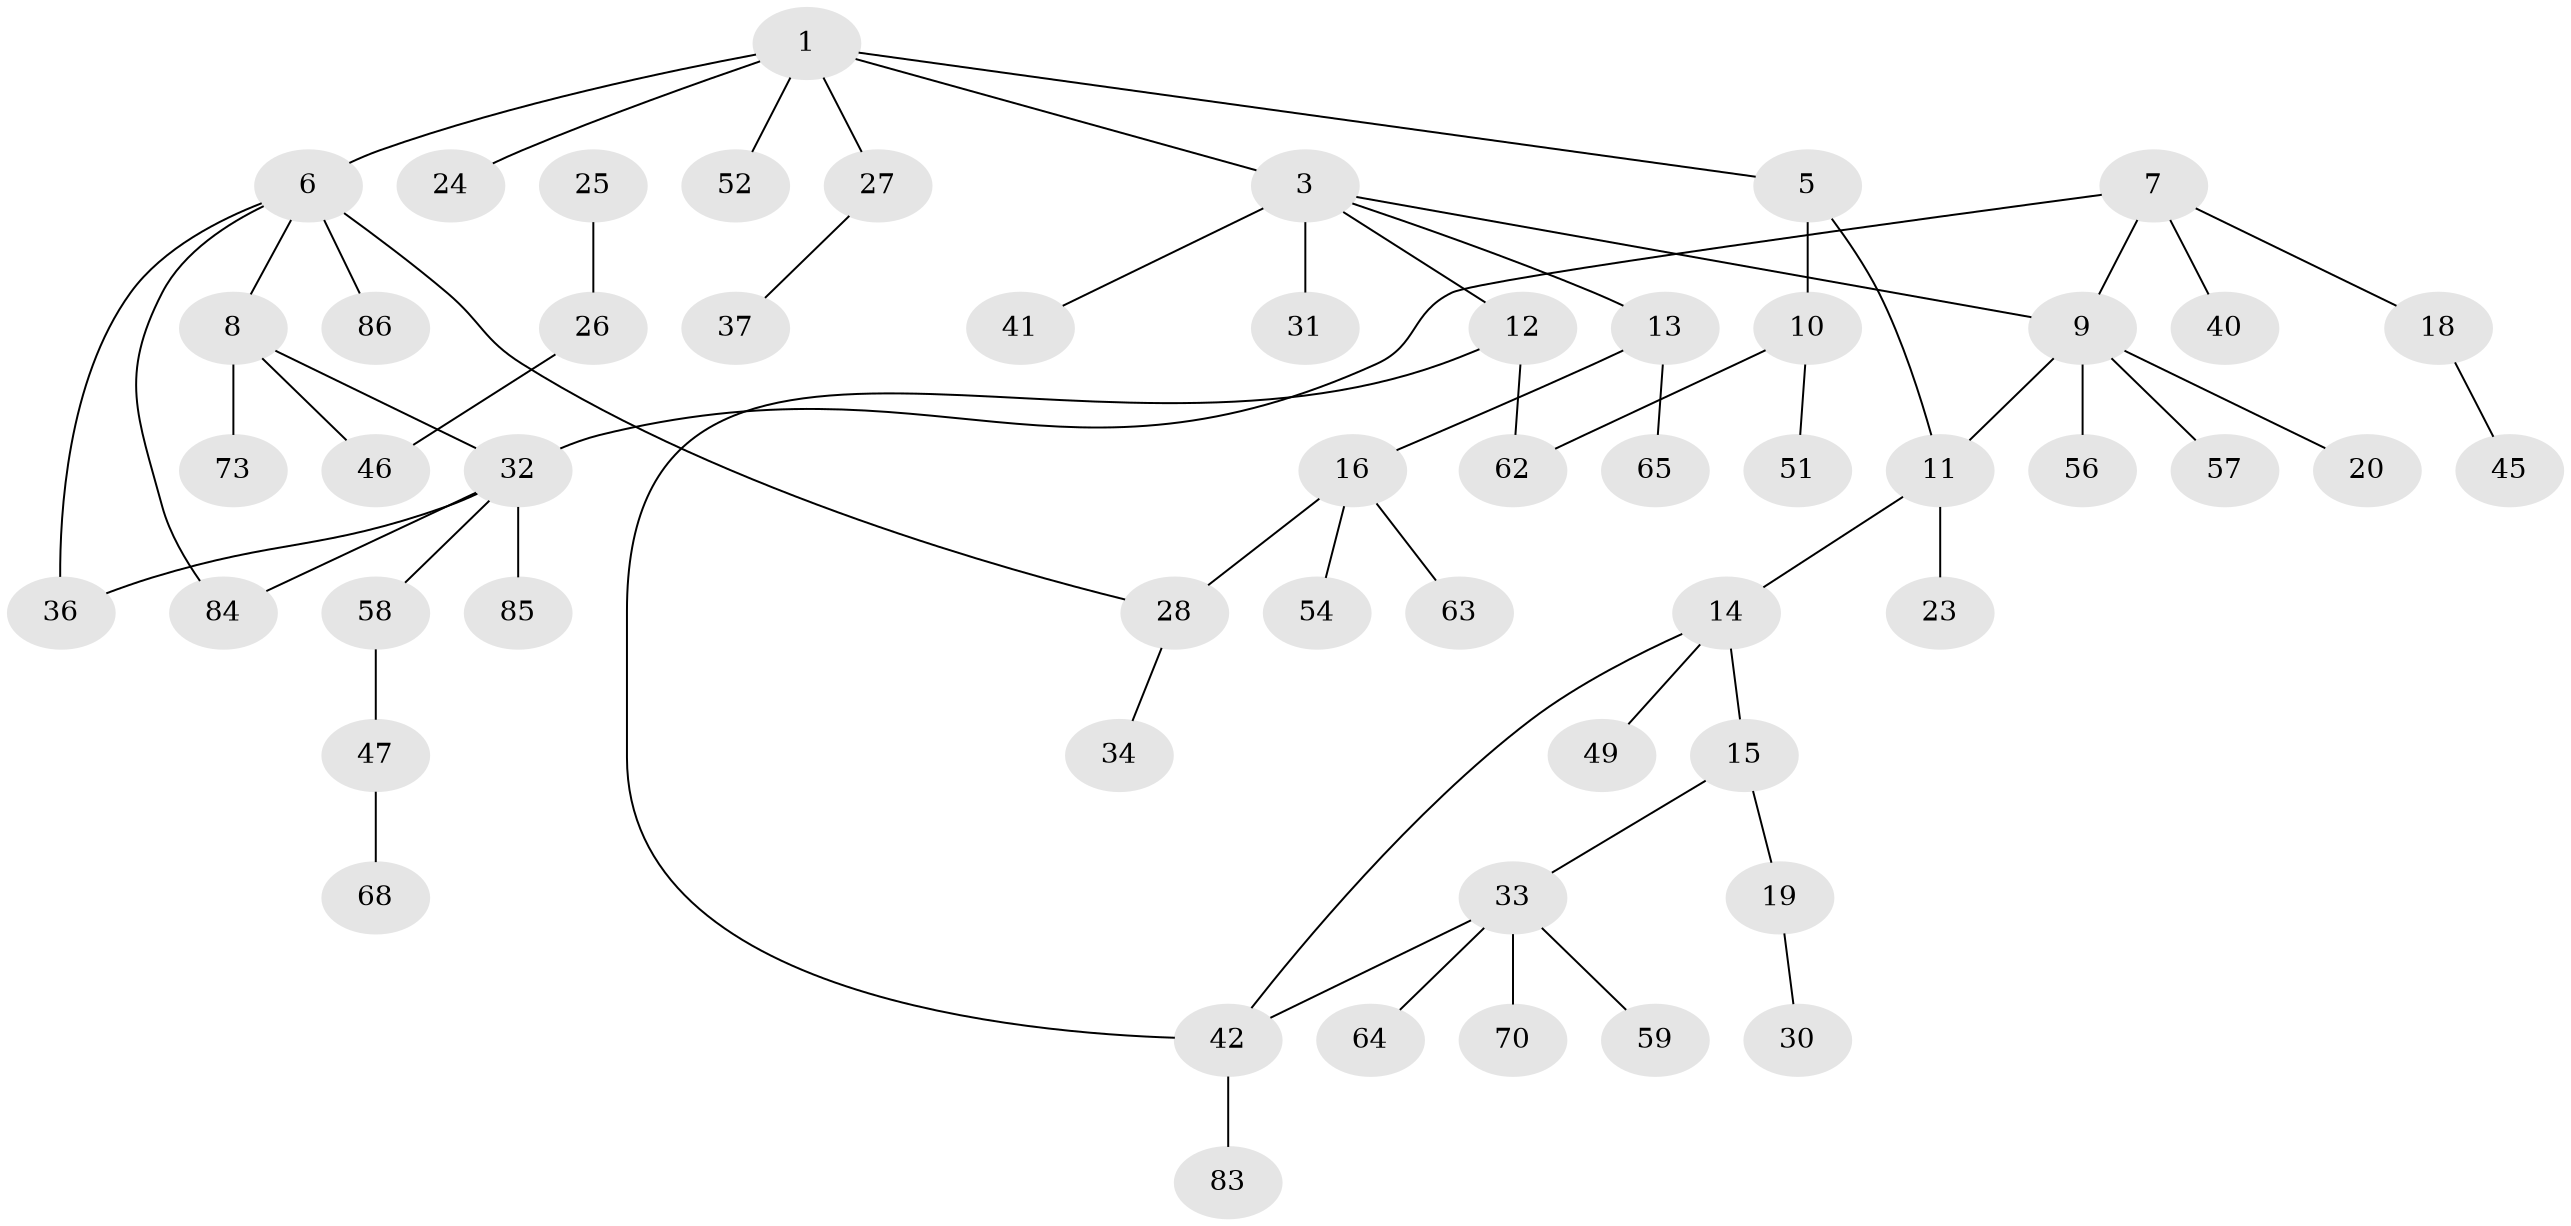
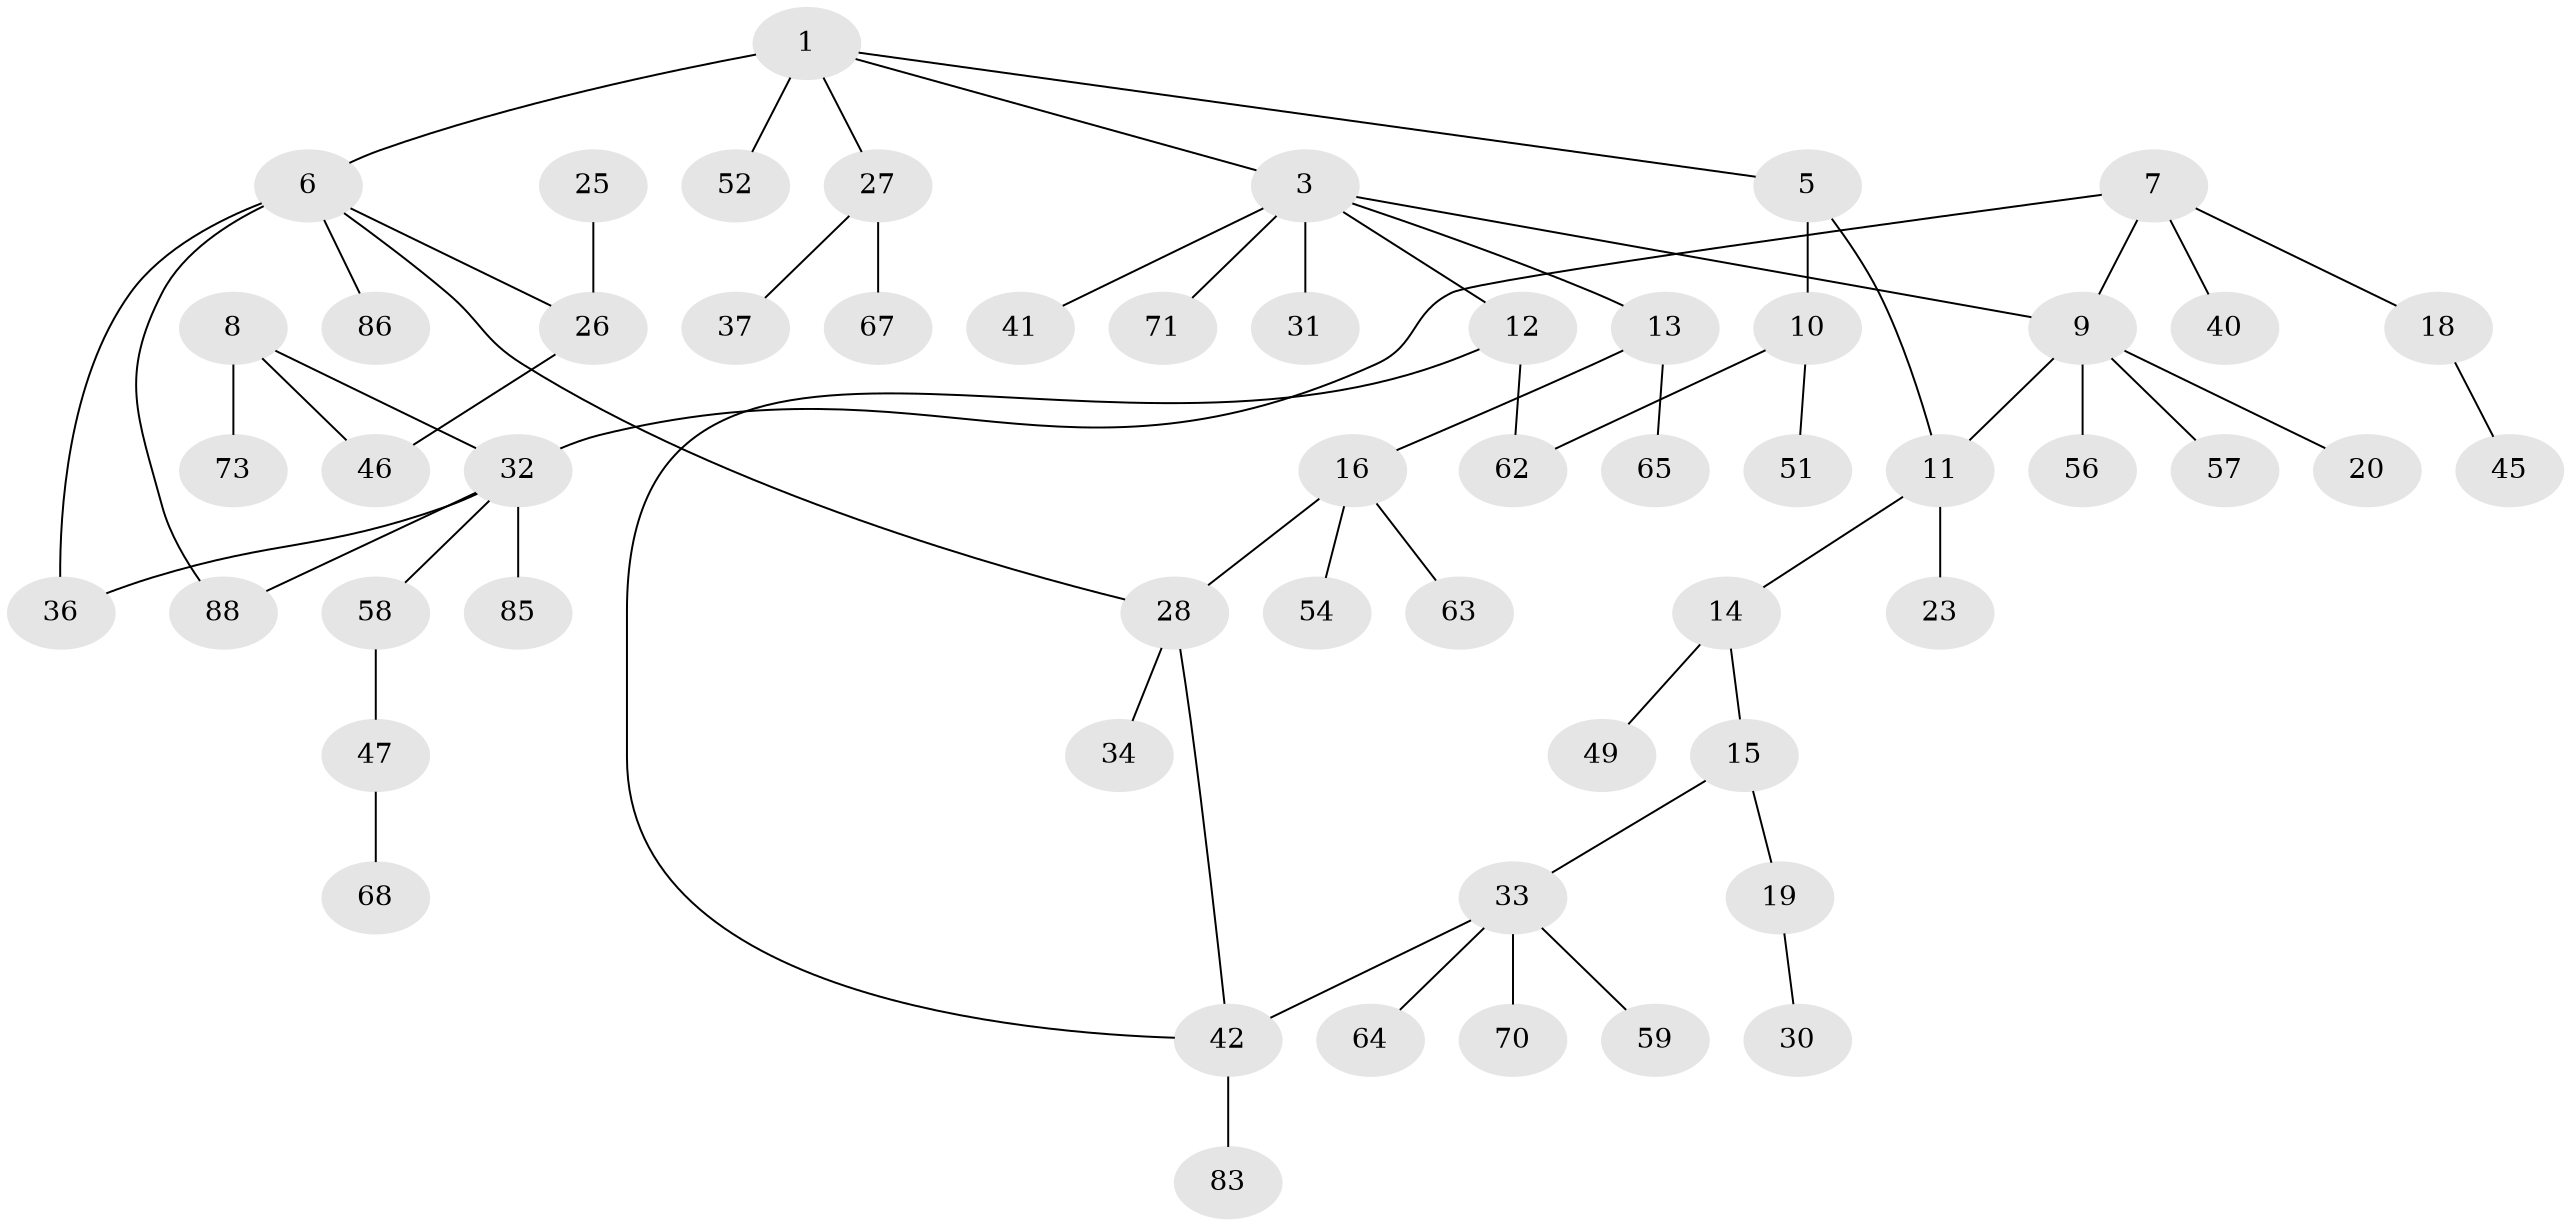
(451, 186) -> none
(271, 257) -> (451, 257)
none -> (878, 328)
none -> (1163, 328)
(223, 613) -> (223, 613)
(1444, 794) -> (1204, 826)
